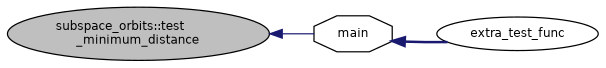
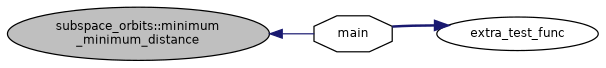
(138, 34) -> (138, 34)
(426, 42) -> (414, 26)
